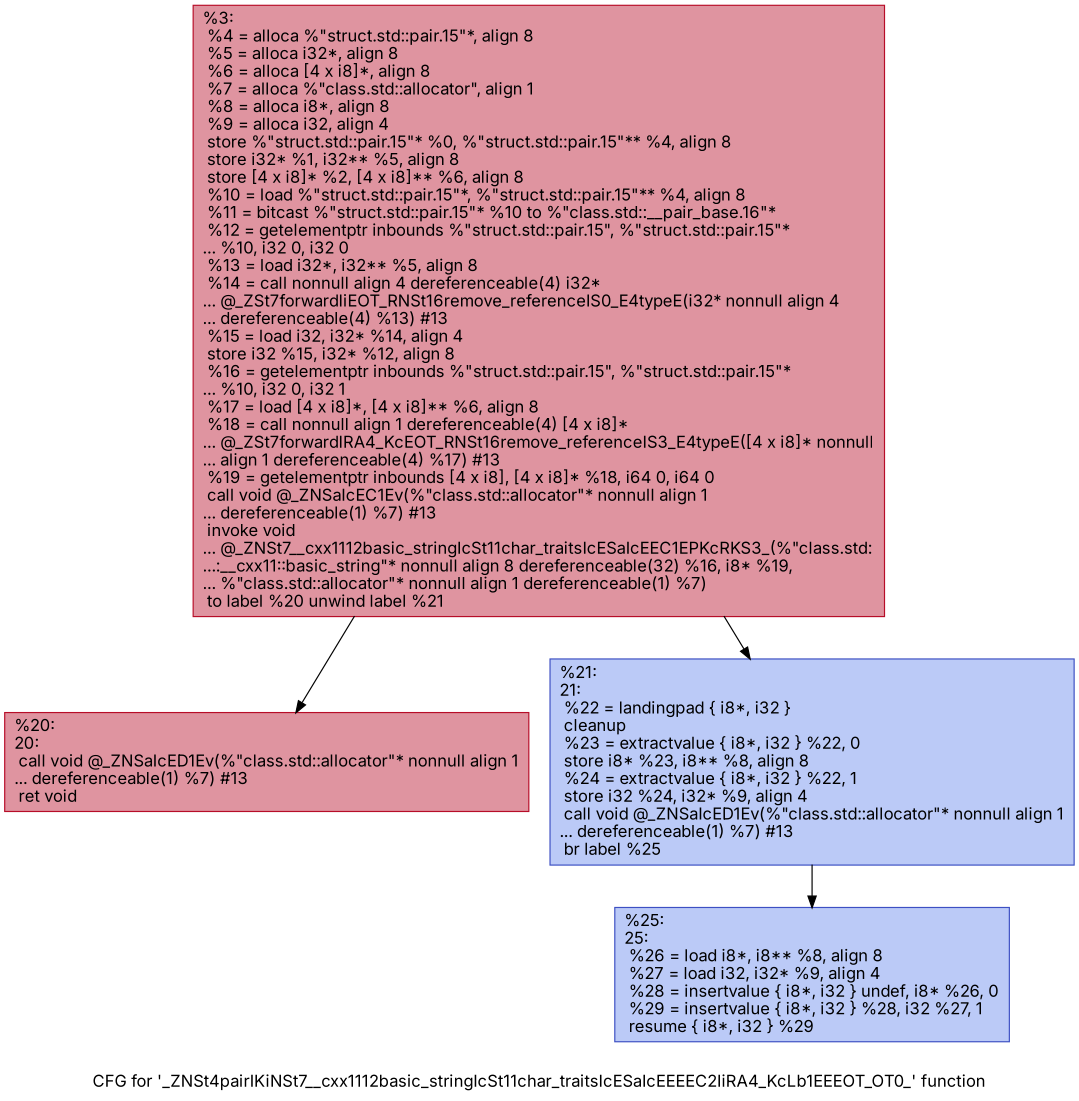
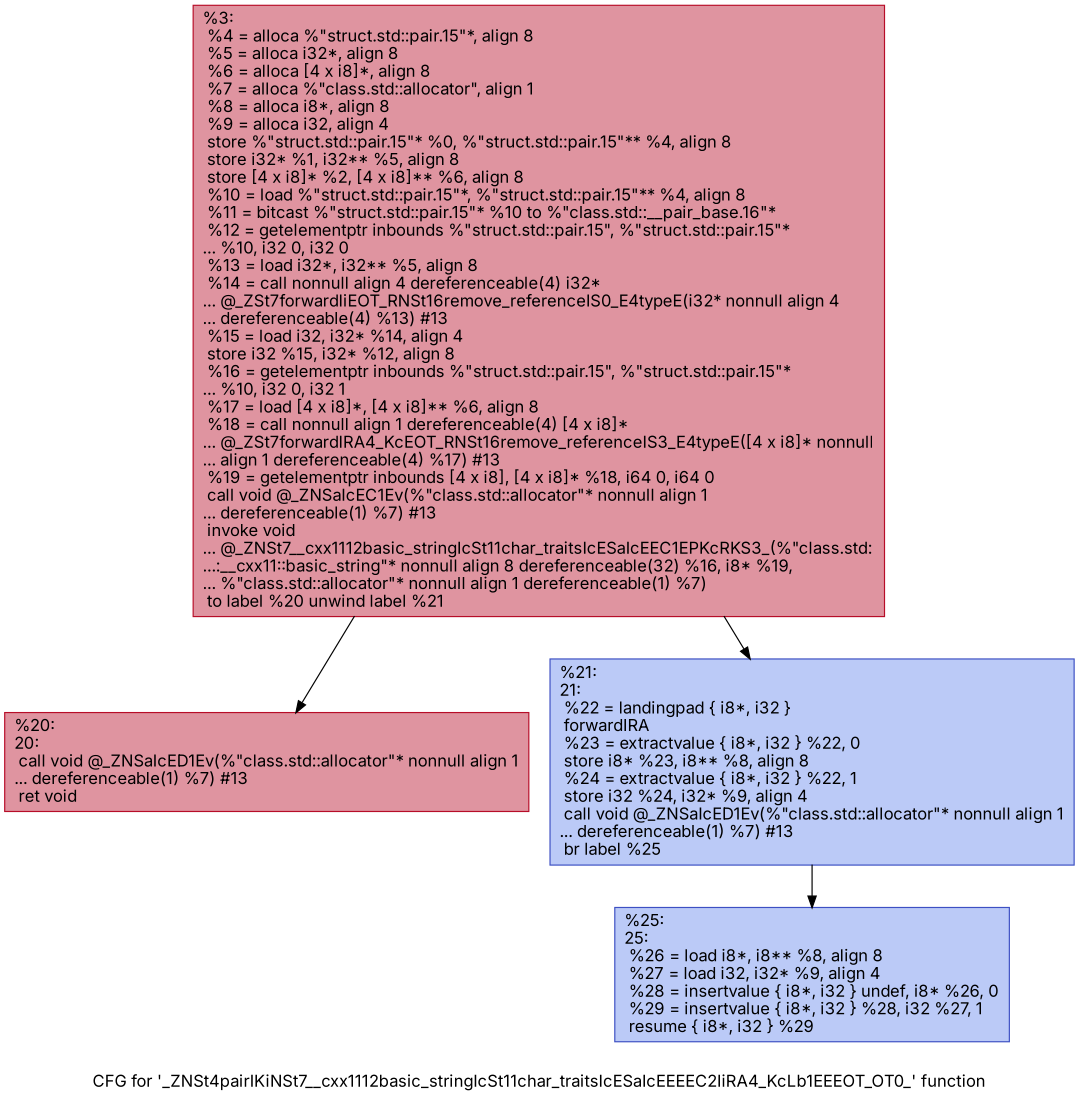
(593, 726) -> (605, 726)
